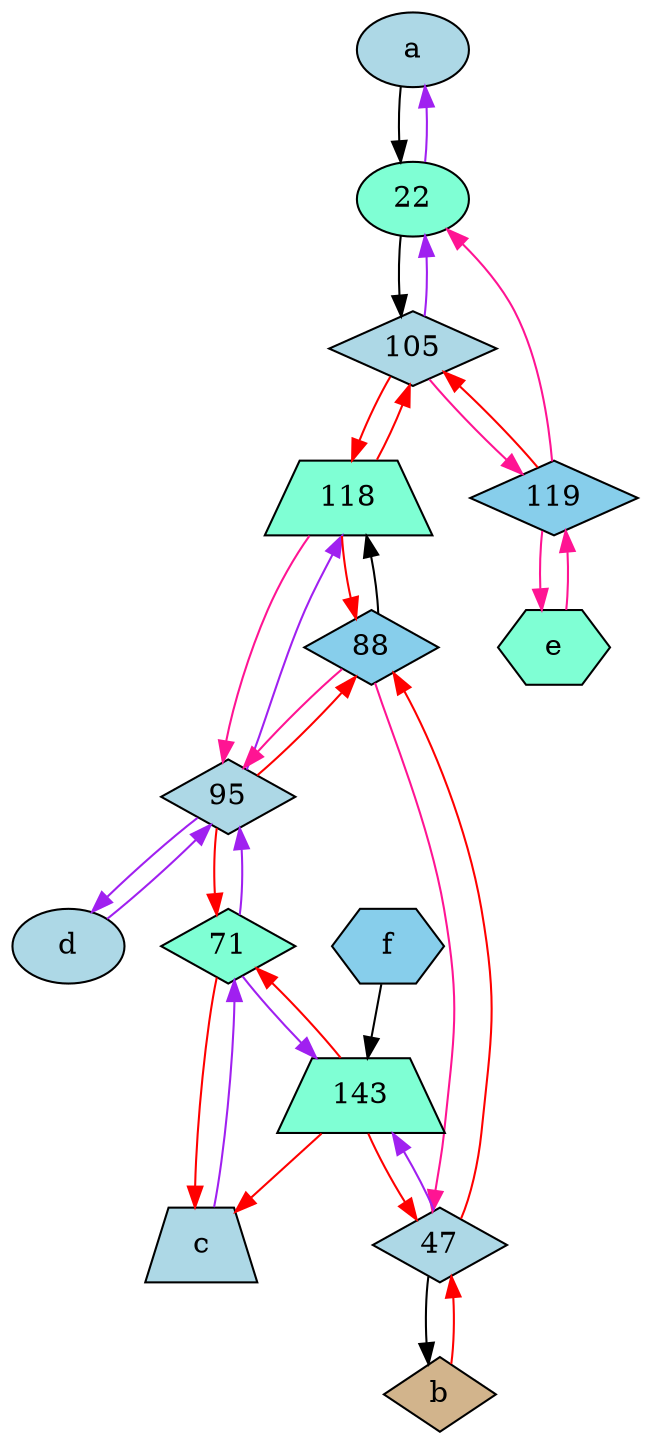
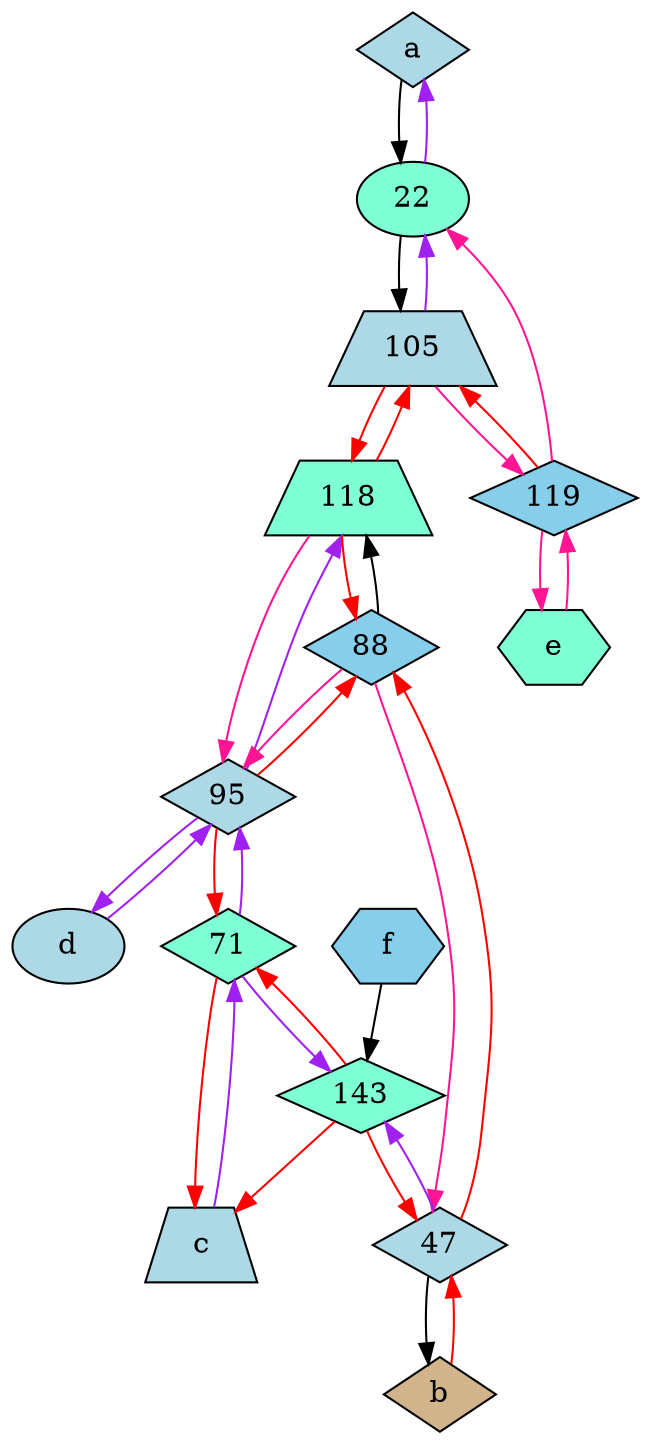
(413, 50) -> (413, 50)
(413, 349) -> (413, 349)
(361, 1096) -> (361, 1096)
